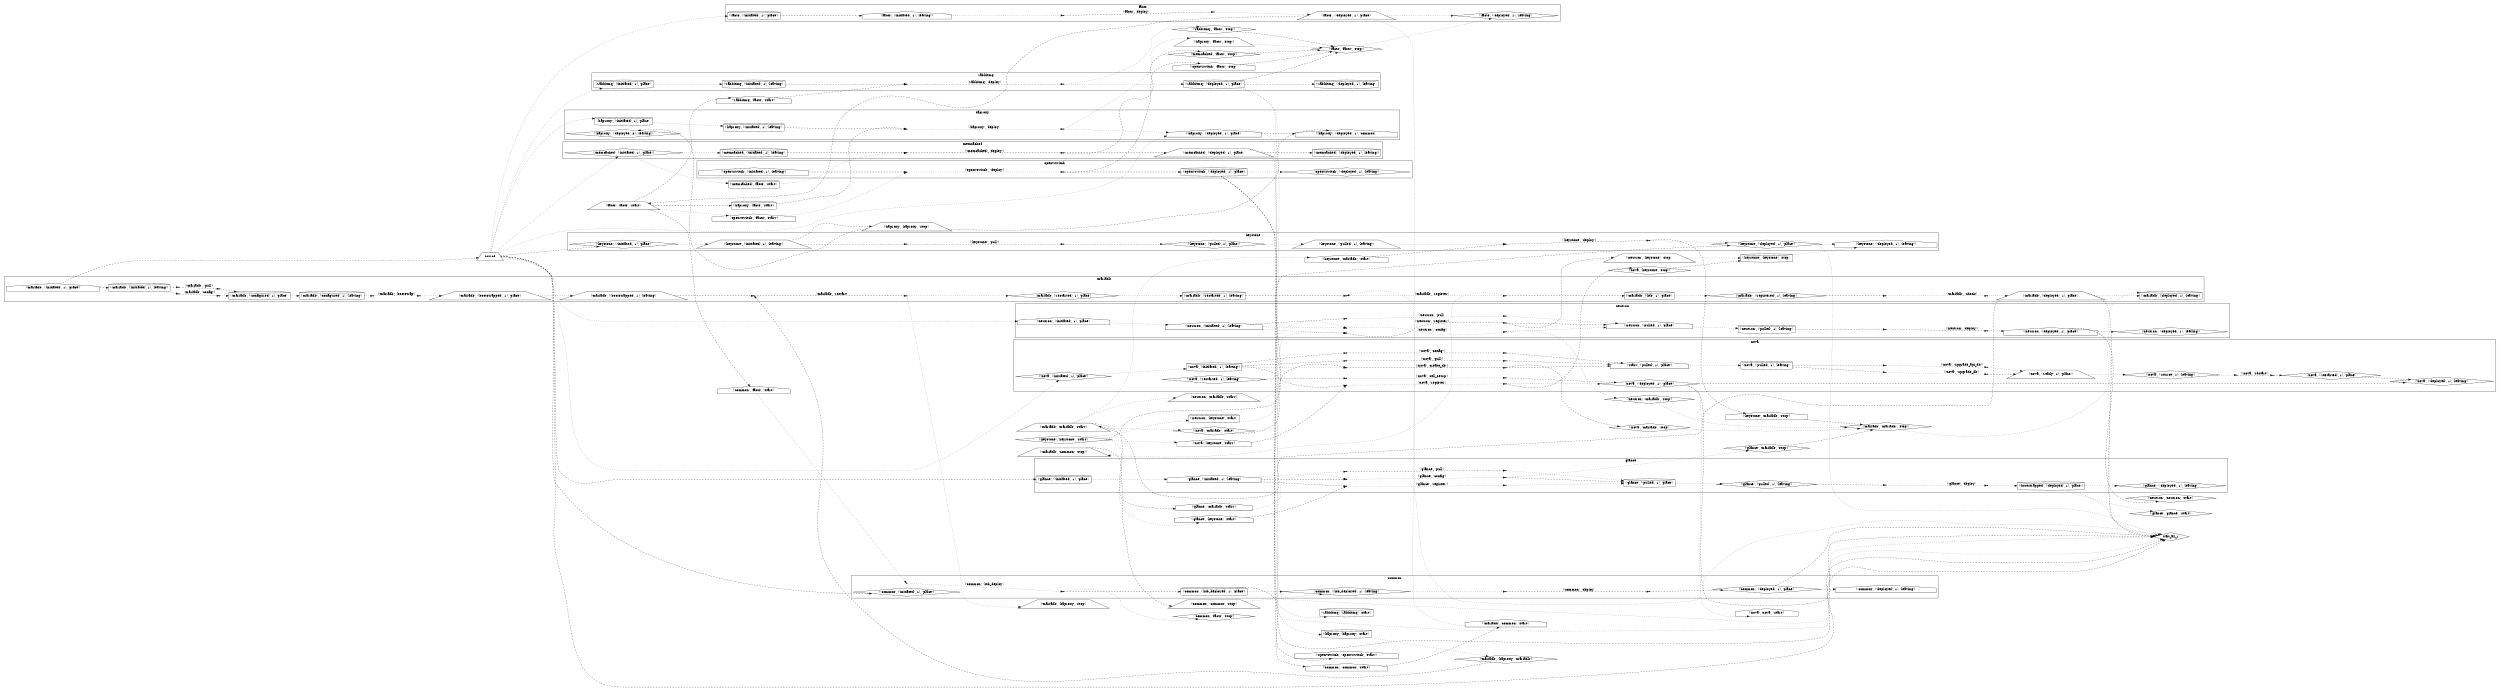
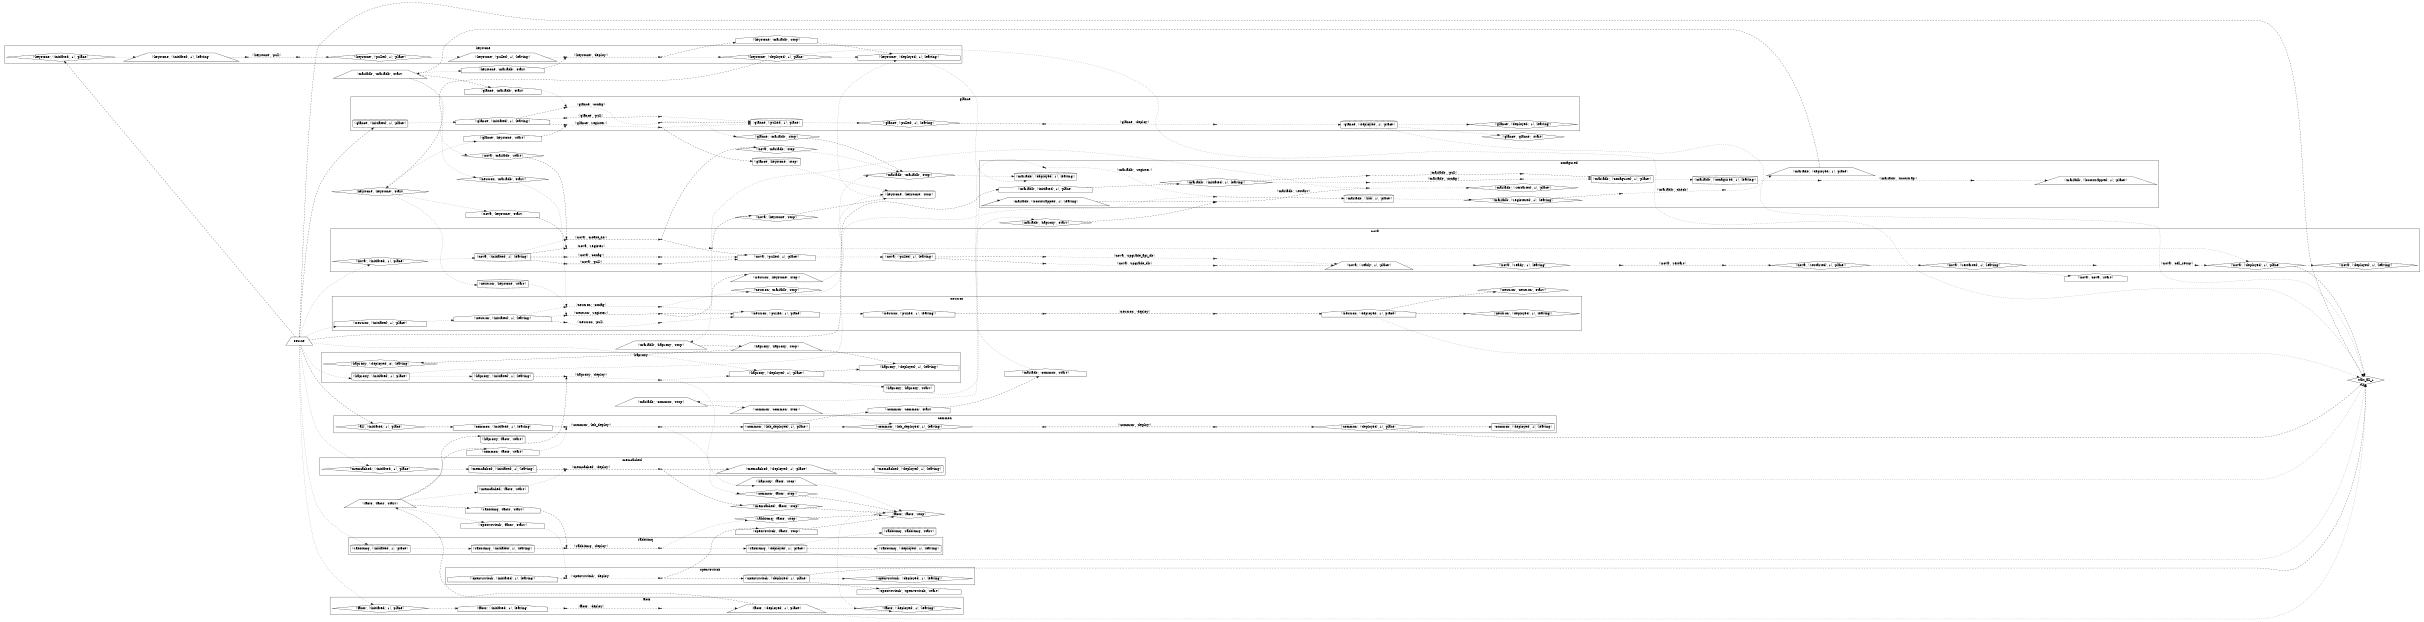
(754, 16) -> (380, 608)
(1288, 69) -> (847, 502)
(1347, 134) -> (909, 367)
none -> (777, 162)
(680, 175) -> (439, 497)
(827, 223) -> (719, 346)
(266, 261) -> (710, 334)
(1351, 270) -> (544, 80)
(1104, 279) -> (1569, 163)
(139, 288) -> (1216, 183)
(558, 296) -> (767, 362)
(1214, 296) -> none
(2116, 296) -> (977, 120)
(1767, 329) -> (909, 314)
(1649, 365) -> (777, 257)
(2171, 375) -> (1523, 265)
(2385, 378) -> (1895, 265)
(2111, 387) -> none
(1214, 397) -> (503, 179)
(1832, 422) -> (854, 47)
none -> (503, 427)
(2051, 486) -> (1369, 125)
(1700, 508) -> (2040, 273)
(1886, 589) -> (1523, 427)
(907, 592) -> (380, 427)
(1506, 659) -> (1046, 223)
